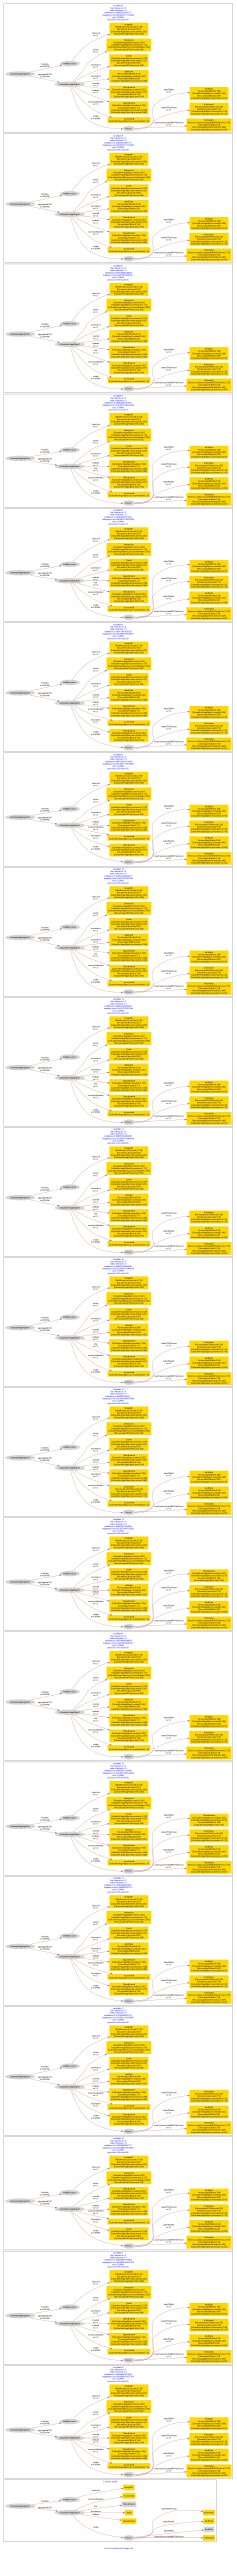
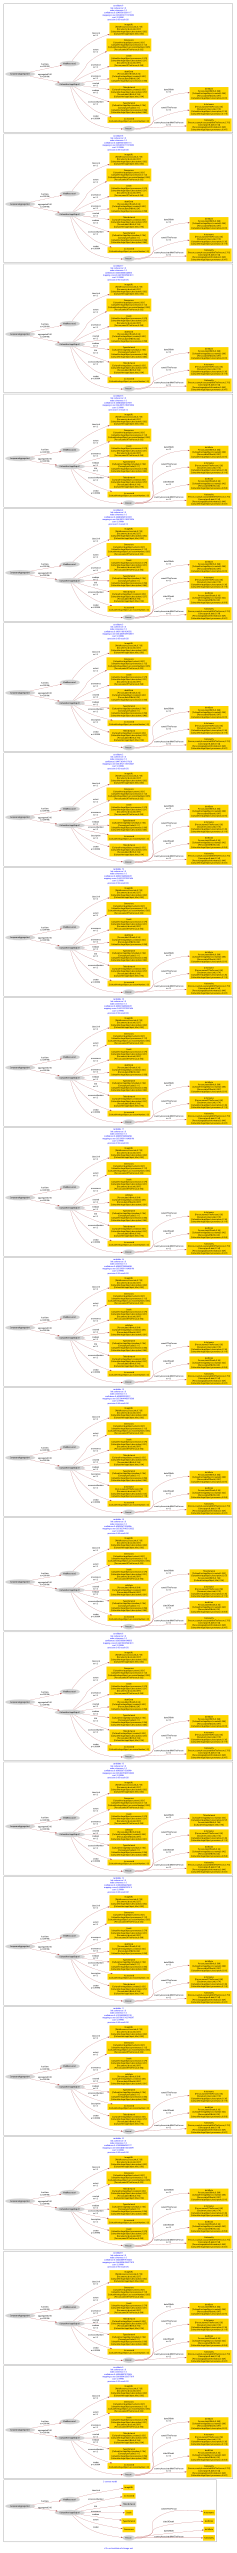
none -> (129, 2529)
(209, 2529) -> (209, 2529)
